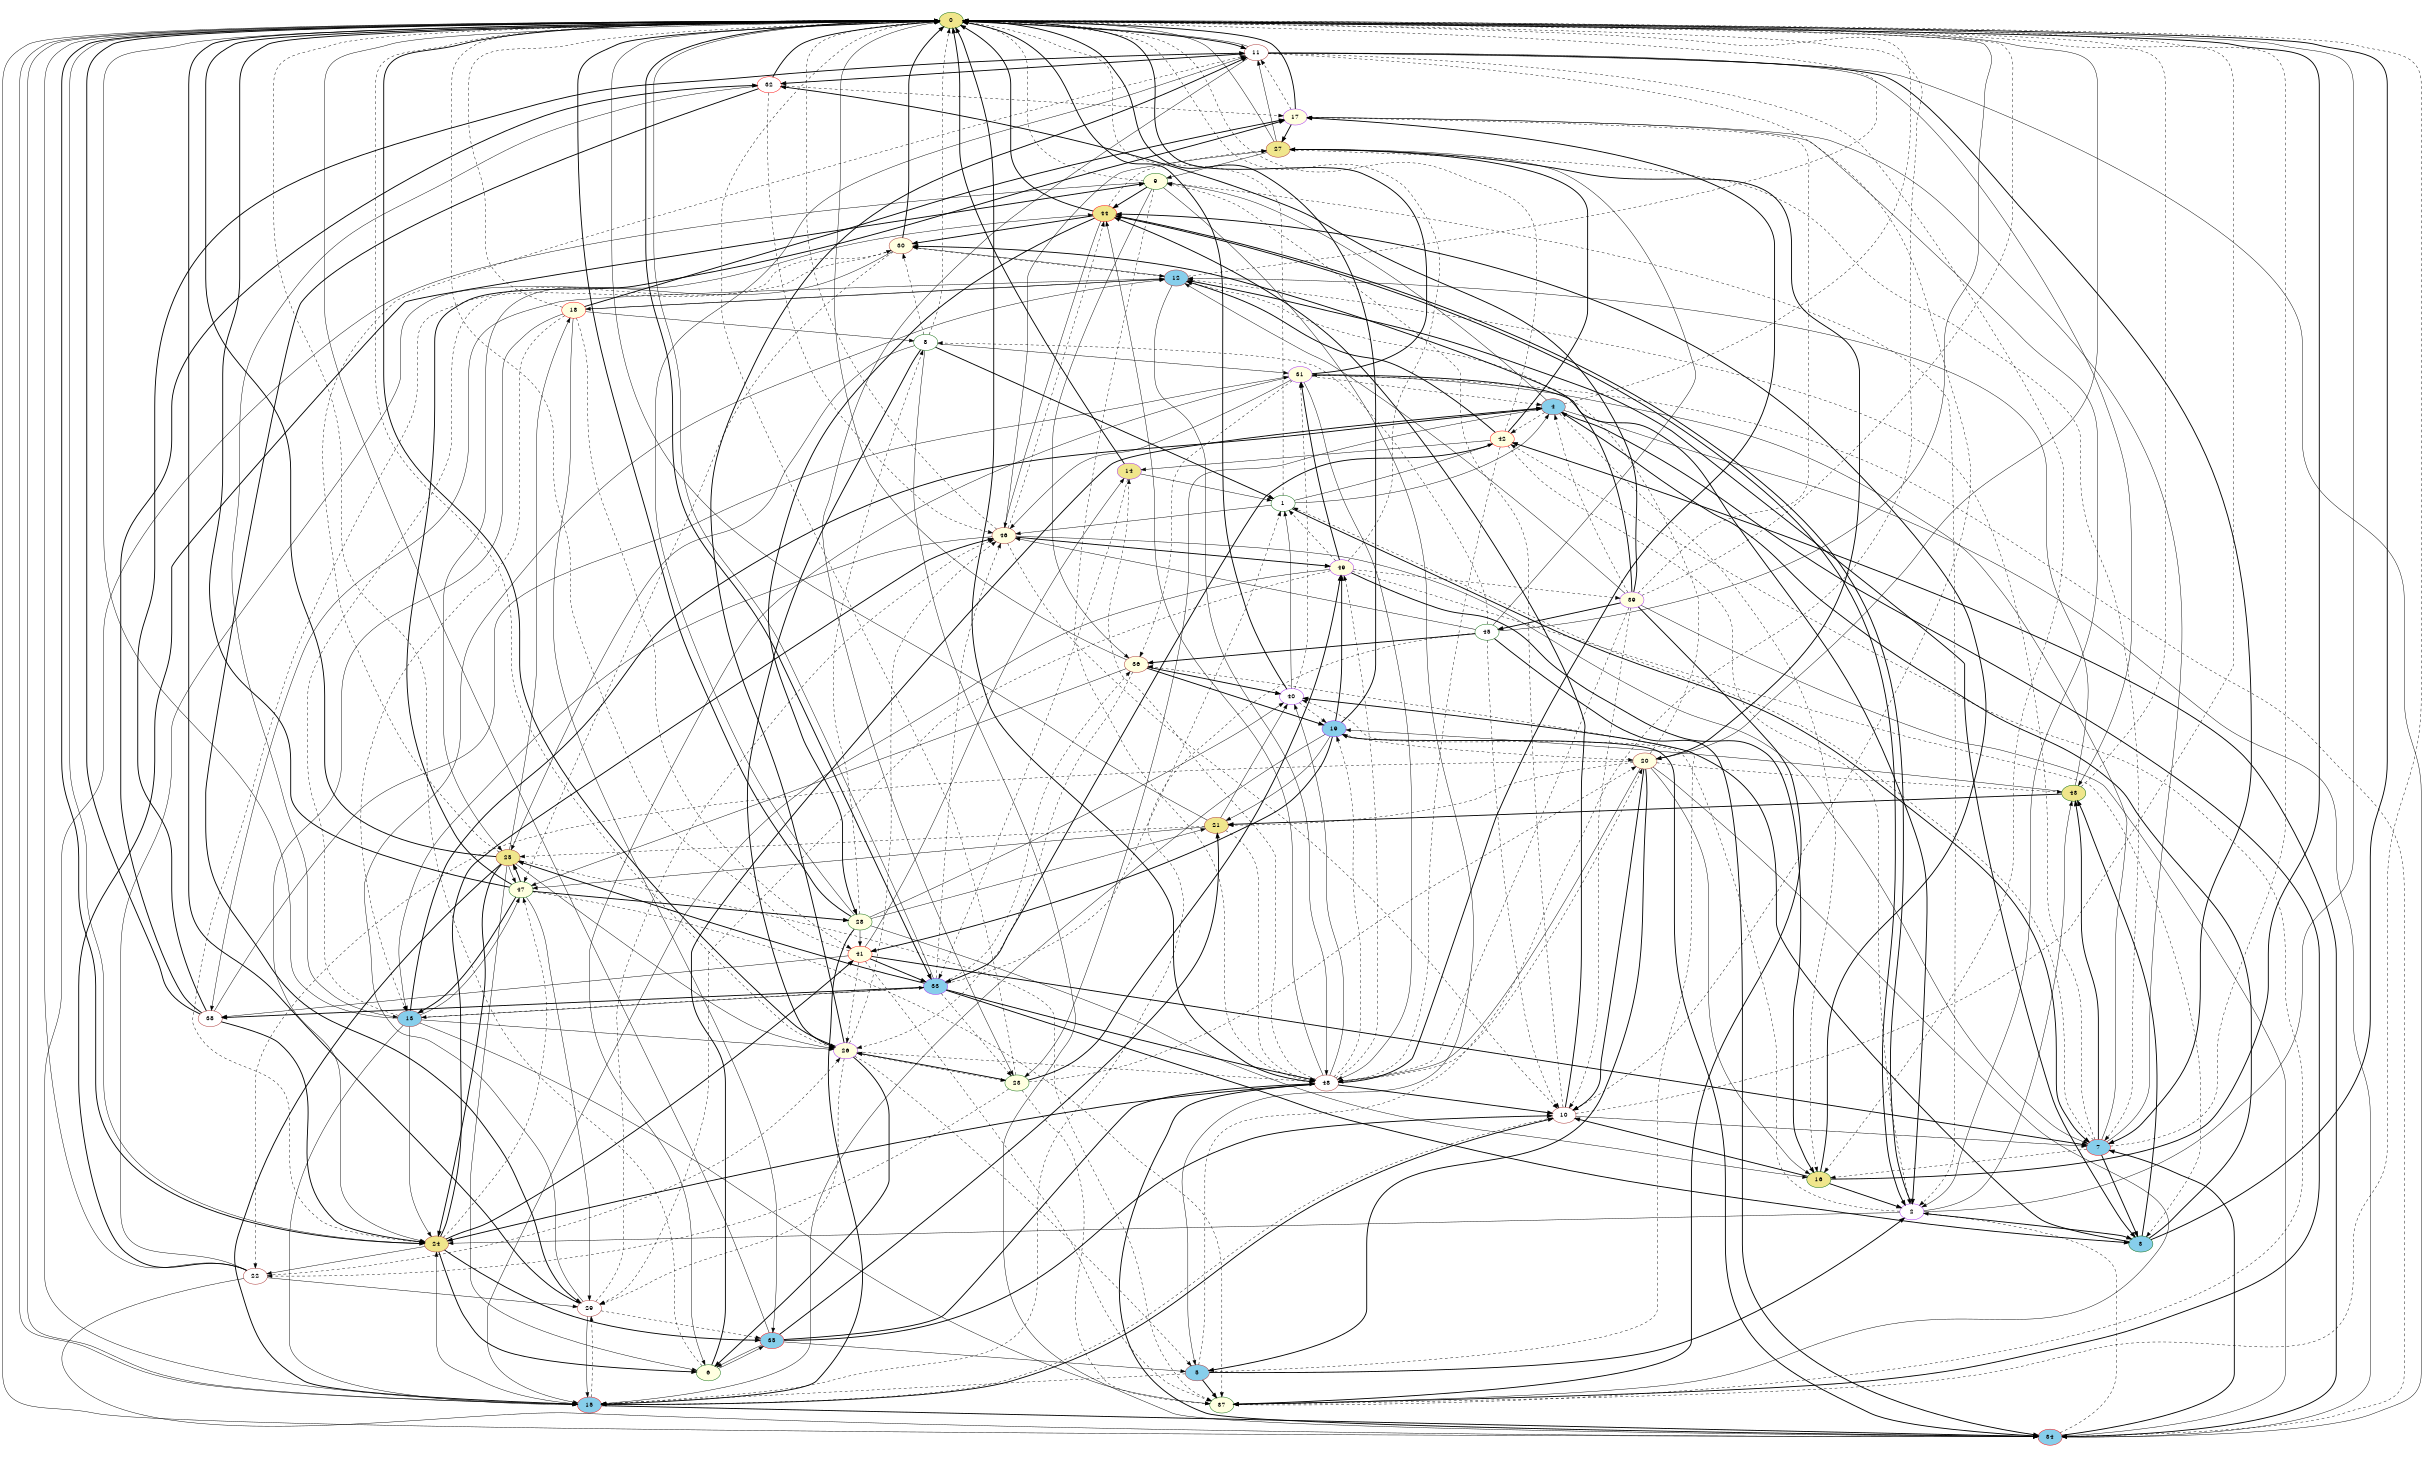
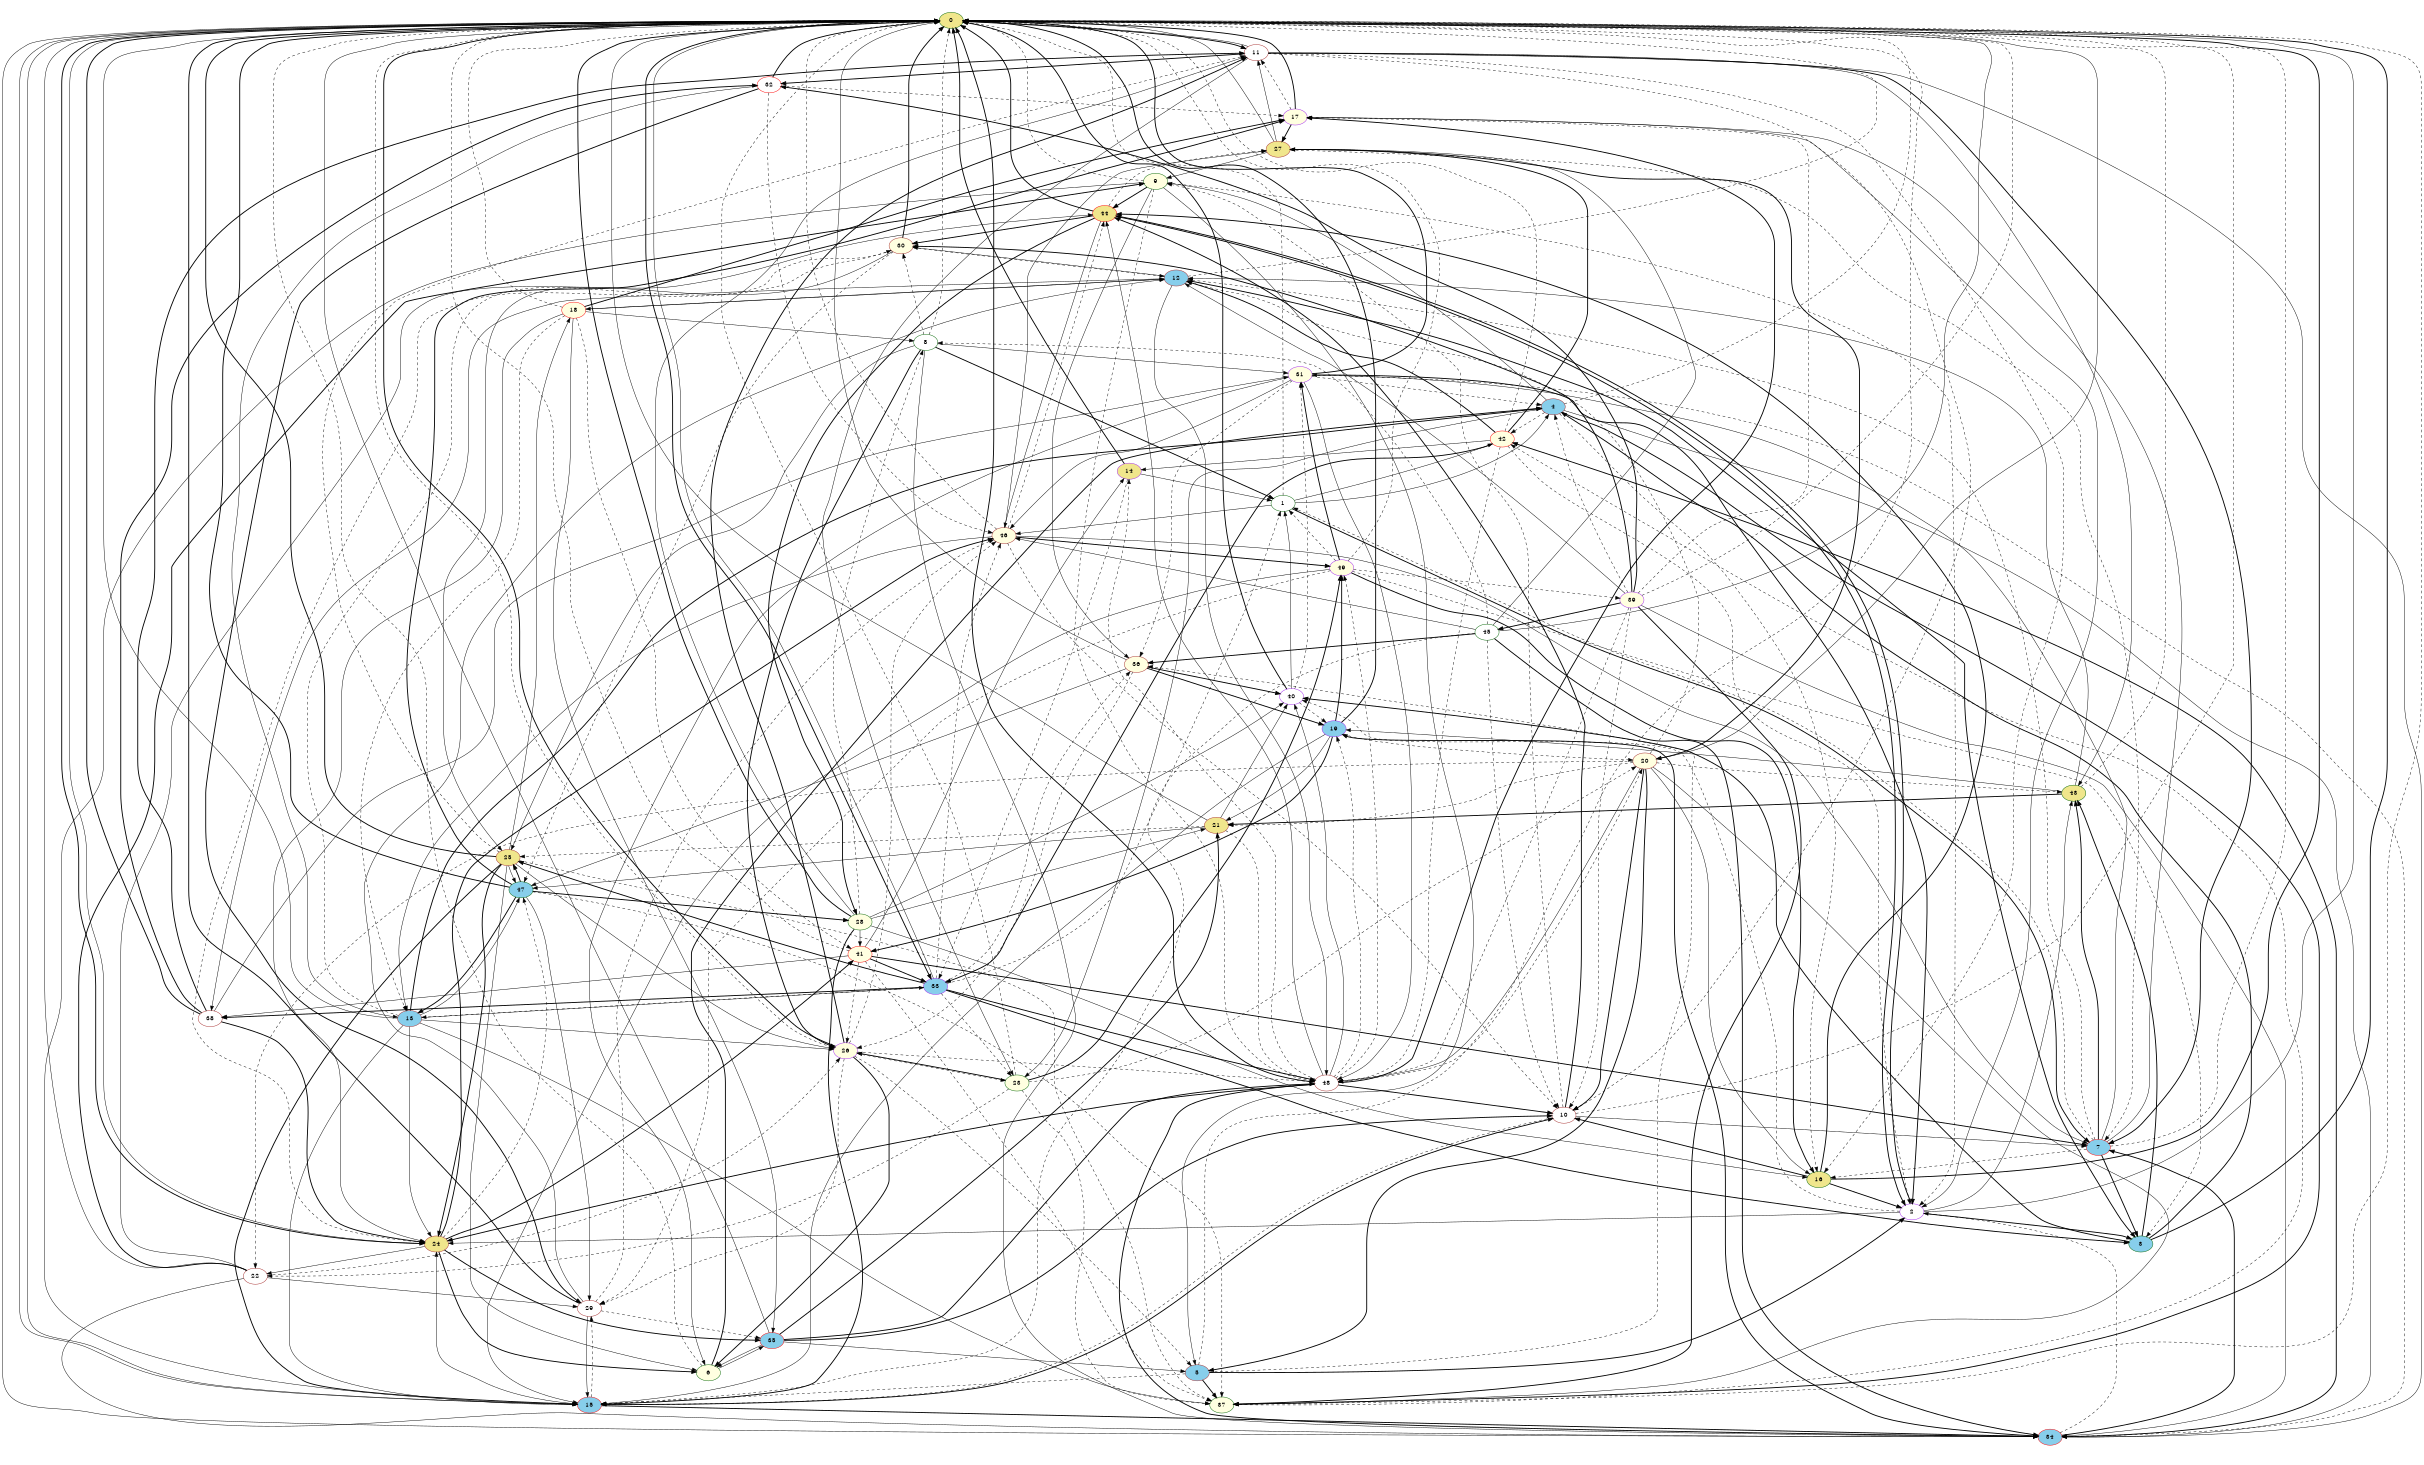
(521, 890) -> (521, 890)
